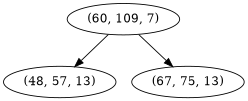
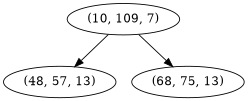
(123, 19) -> (123, 19)
(188, 82) -> (188, 82)
